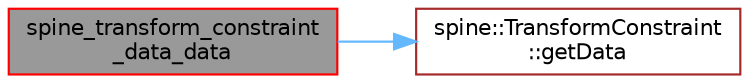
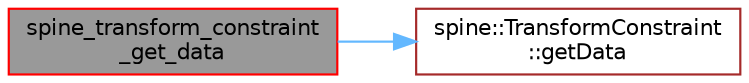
(173, 42) -> (173, 42)
